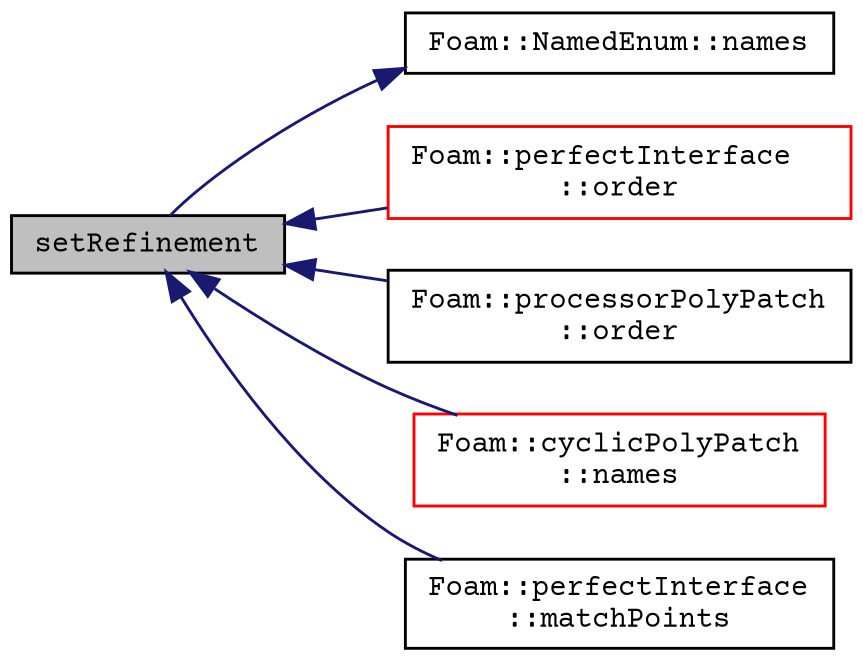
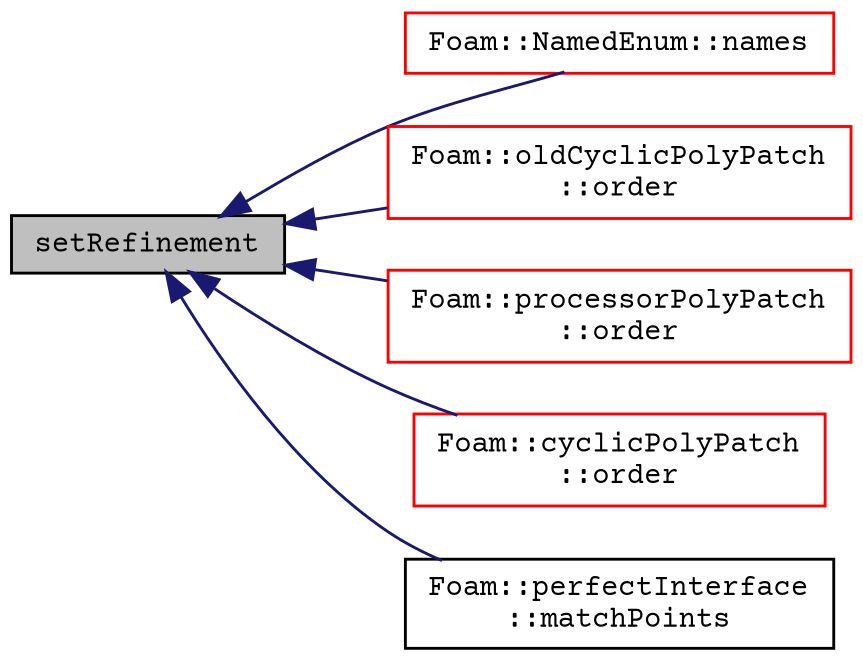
(620, 43) -> (620, 43)
(268, 140) -> (399, 122)
(620, 172) -> (620, 172)
(620, 316) -> (620, 316)
(620, 460) -> (620, 460)
